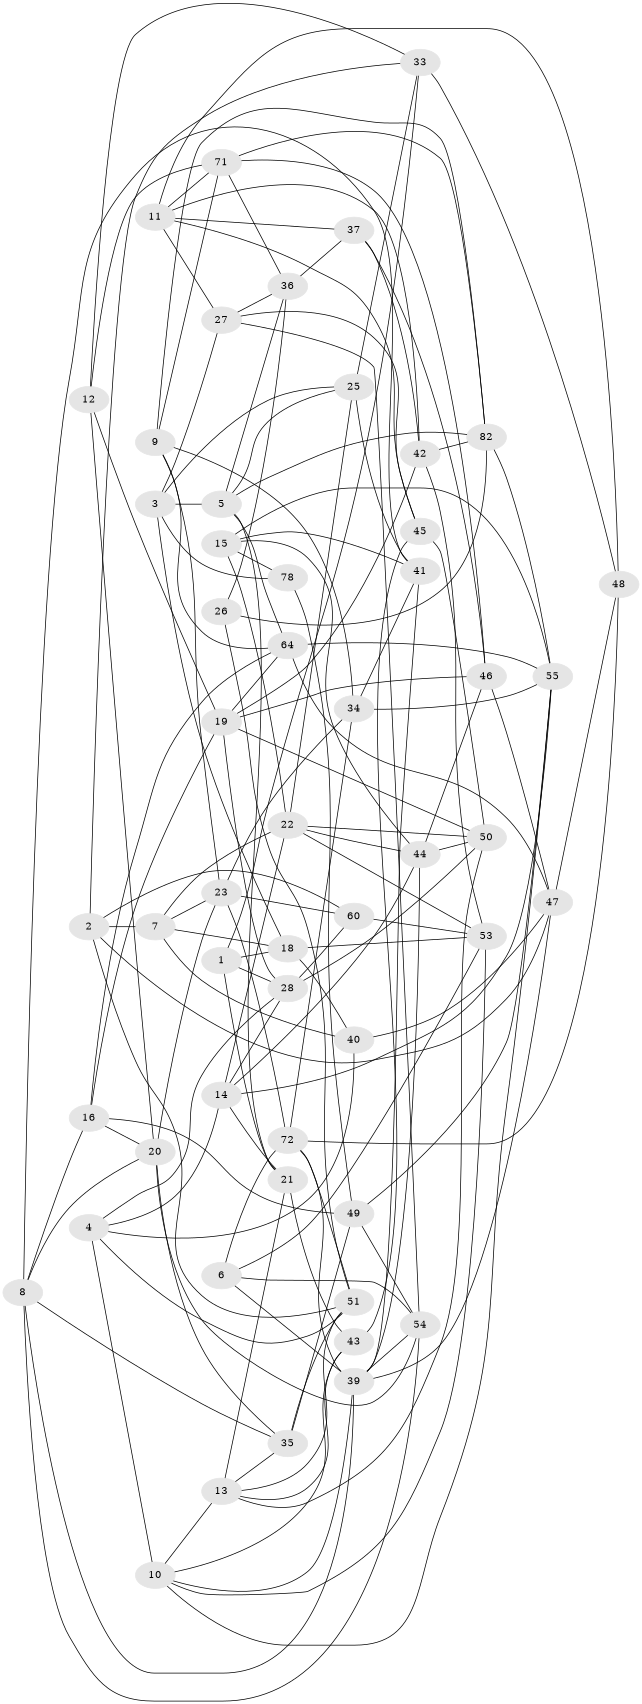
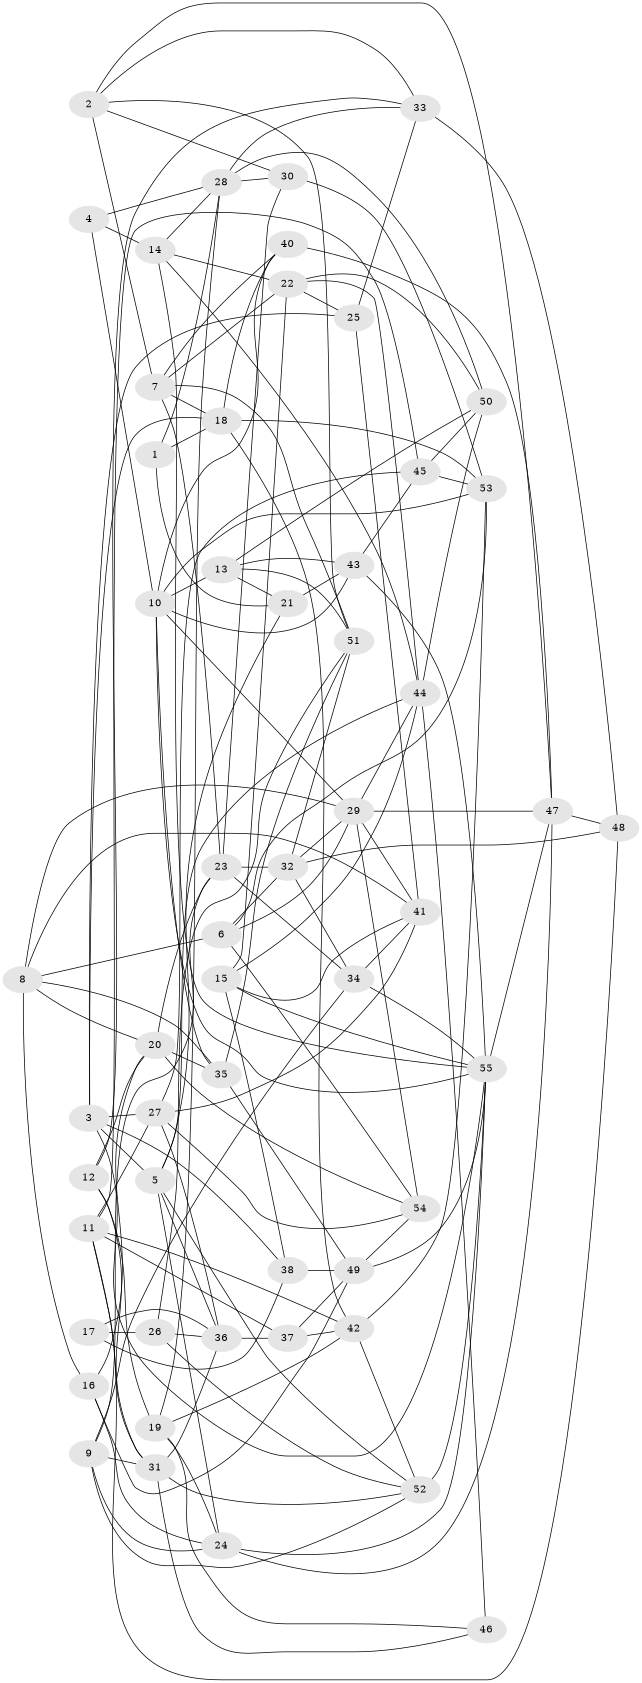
(222, 163) -> (155, 1468)
(263, 427) -> (206, 841)
(487, 437) -> (420, 1490)
(450, 456) -> (321, 1304)
(350, 518) -> (306, 118)
(288, 578) -> (288, 1271)
(288, 645) -> (222, 1546)
(354, 780) -> none
(523, 789) -> (520, 940)
none -> (466, 802)
none -> (323, 844)
(391, 883) -> (453, 480)
(137, 904) -> none
(354, 916) -> (288, 177)
none -> (308, 1061)
(252, 1139) -> none
(288, 1140) -> (288, 867)
(287, 1214) -> (245, 434)
(218, 1328) -> (290, 478)
none -> (89, 1332)
(354, 1382) -> (354, 811)
none -> (295, 1456)
(255, 1467) -> (168, 843)
(188, 1701) -> (122, 957)
